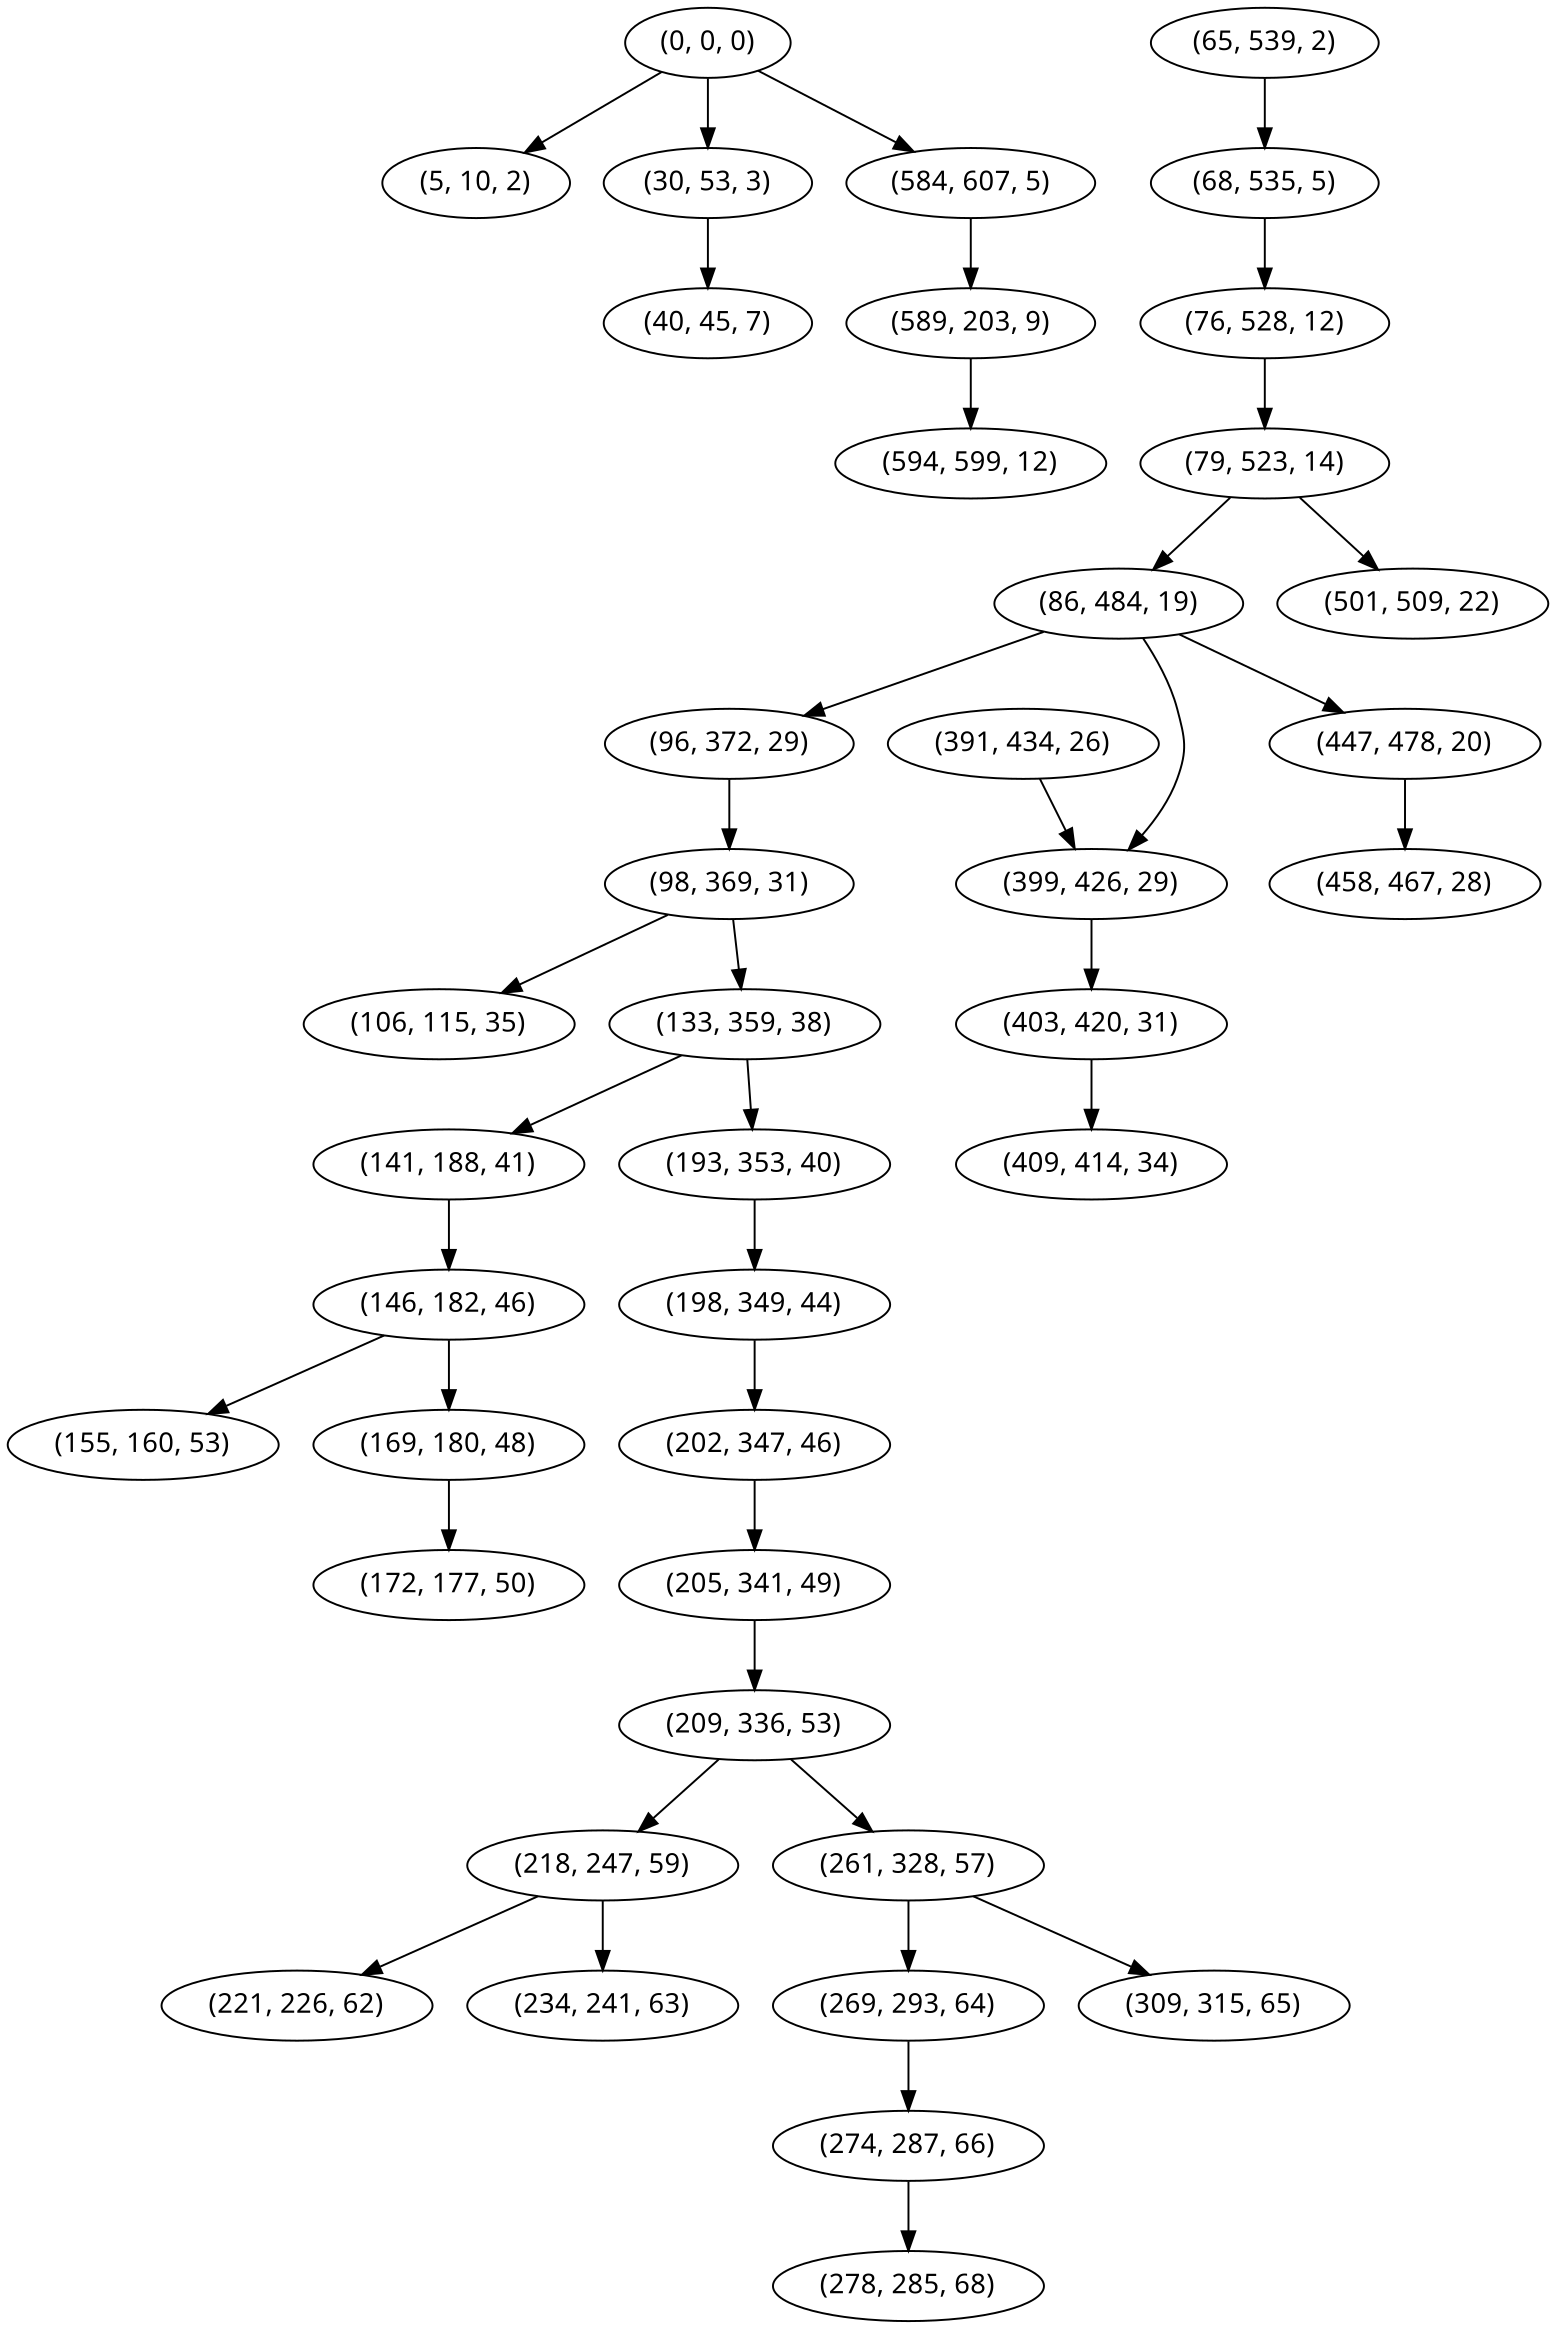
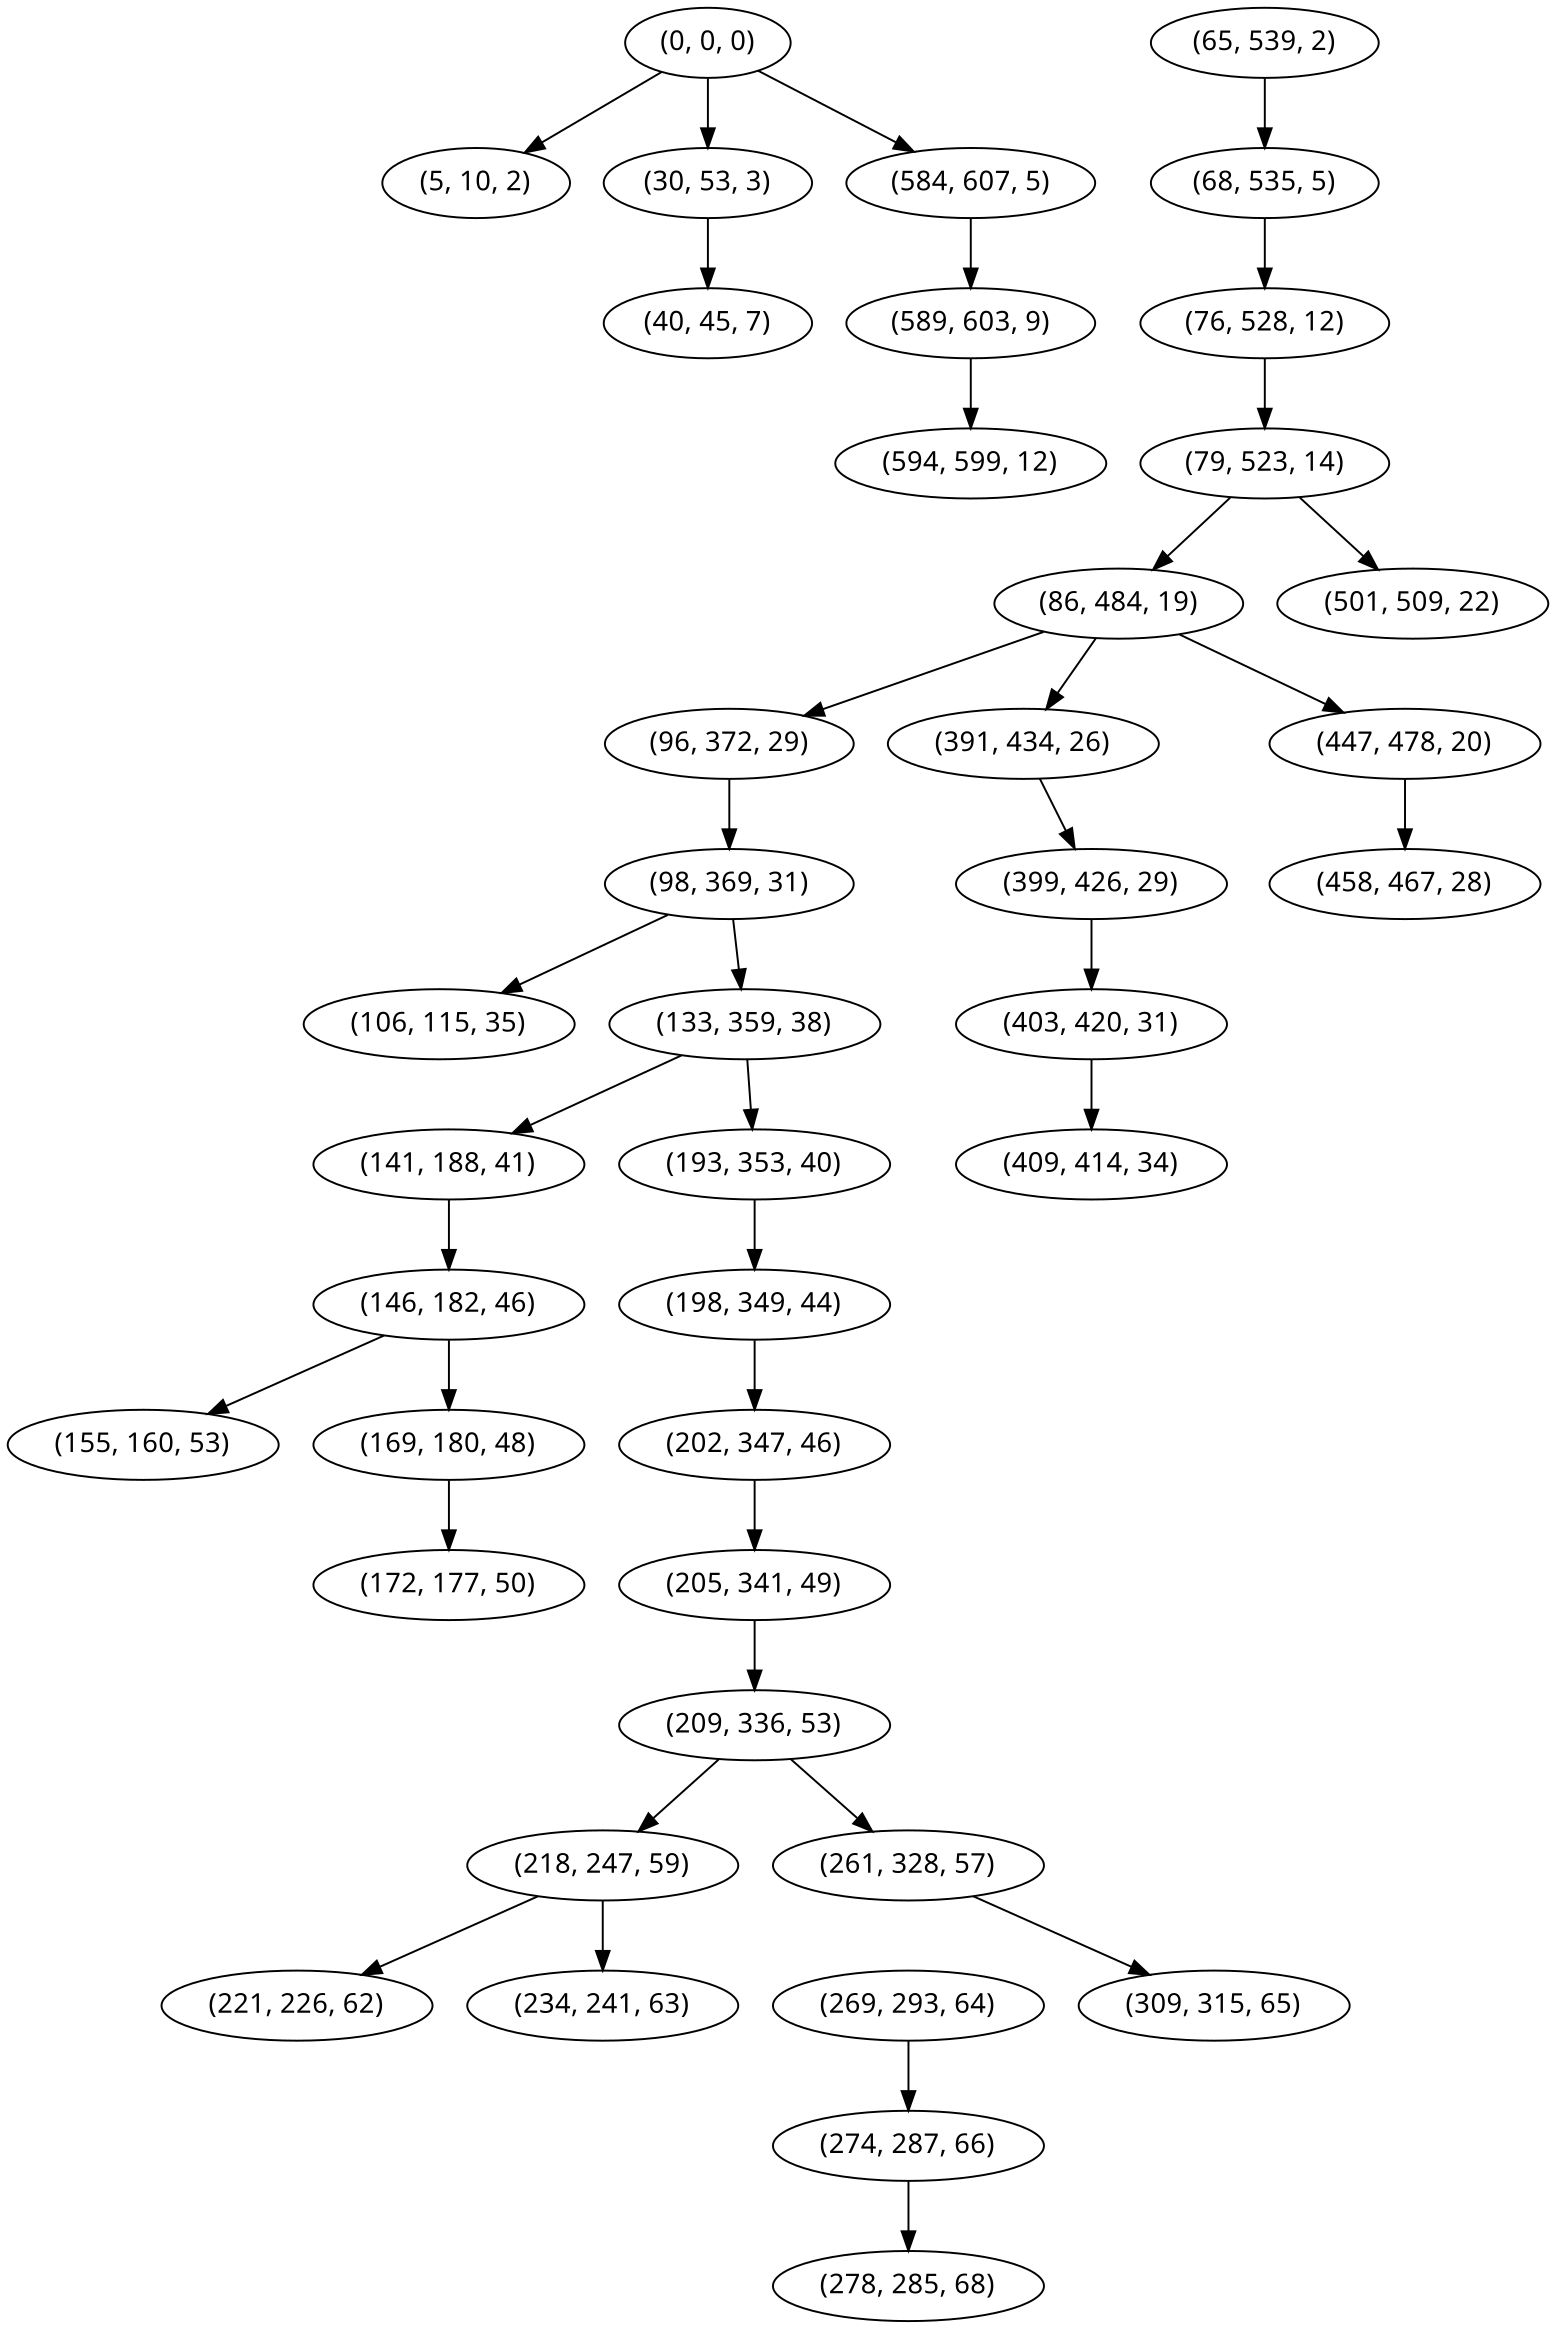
(971, 323) -> (971, 323)
(1184, 738) -> (1077, 666)
(908, 1926) -> none
